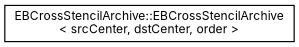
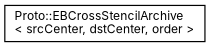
(149, 24) -> (105, 24)
